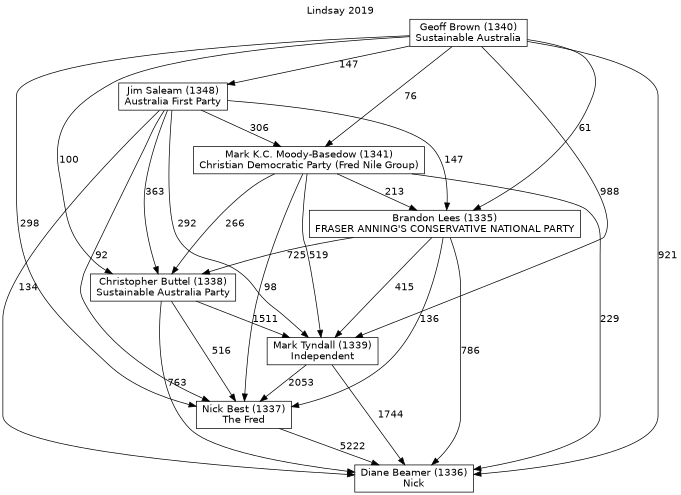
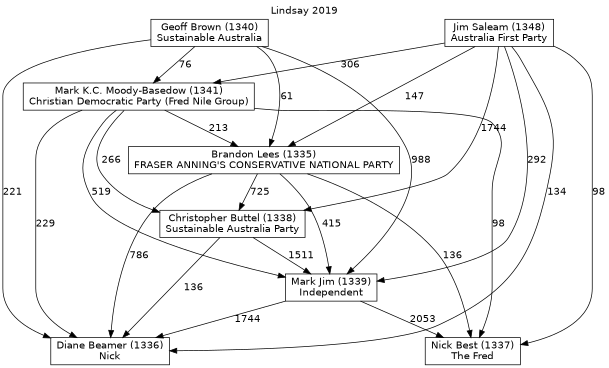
(322, 64) -> none
(148, 70) -> none
(21, 91) -> none
(155, 192) -> (494, 128)
(102, 256) -> (599, 192)
(668, 256) -> (13, 192)
(202, 348) -> none
(323, 351) -> (331, 288)
(177, 383) -> (194, 288)
(326, 445) -> none
